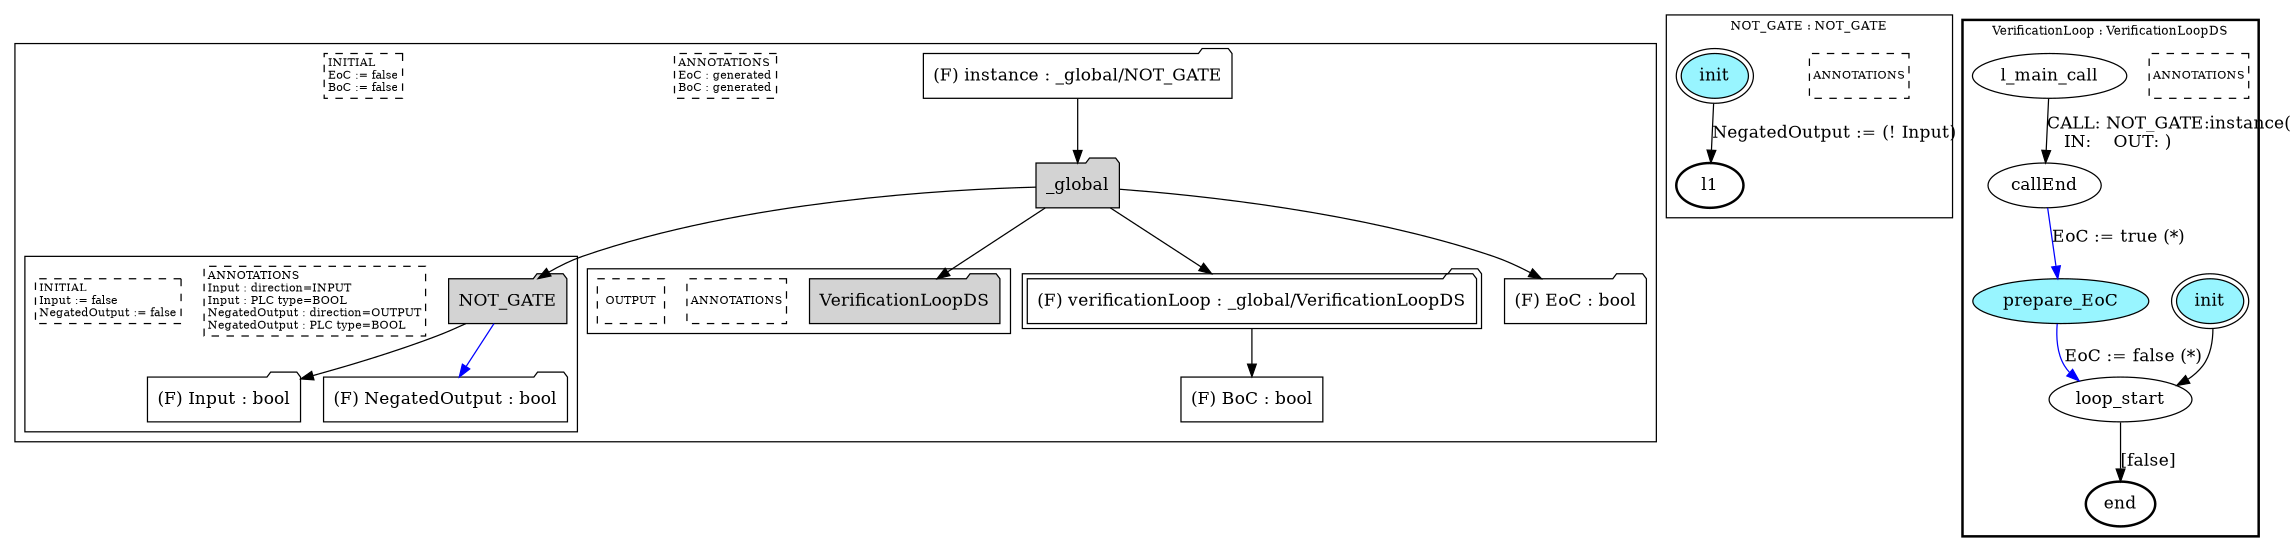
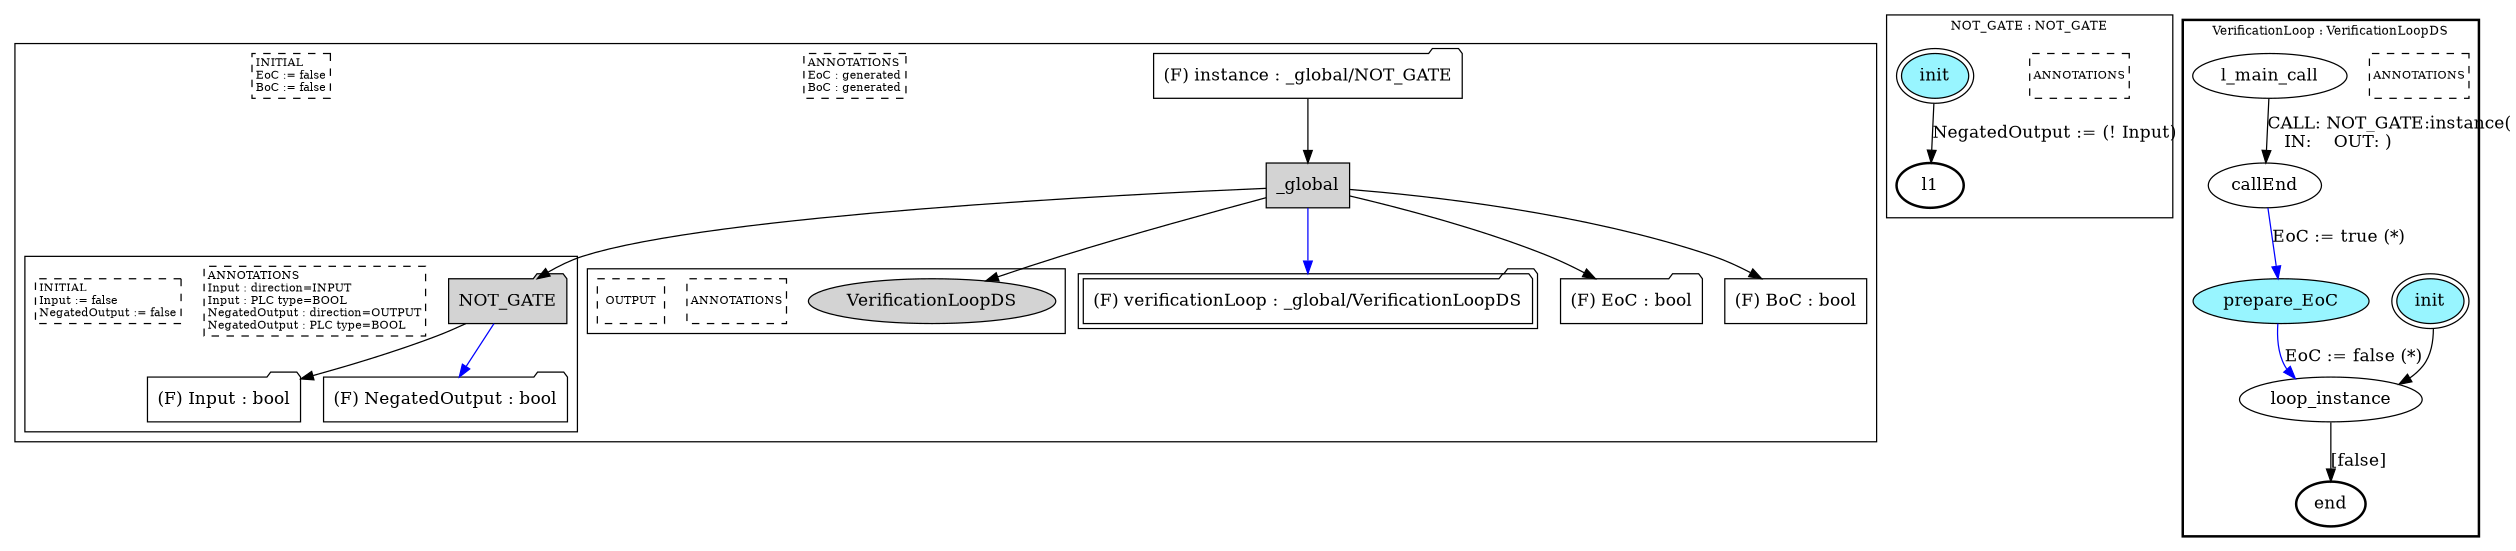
(1078, 185) -> (1308, 185)
(1156, 237) -> (1308, 234)
(905, 301) -> (932, 301)
(1252, 346) -> (1554, 216)
(2121, 399) -> (2331, 399)
